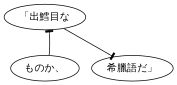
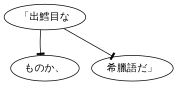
(50, 44) -> (40, 41)
